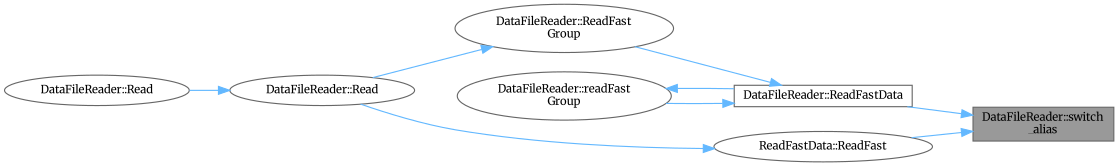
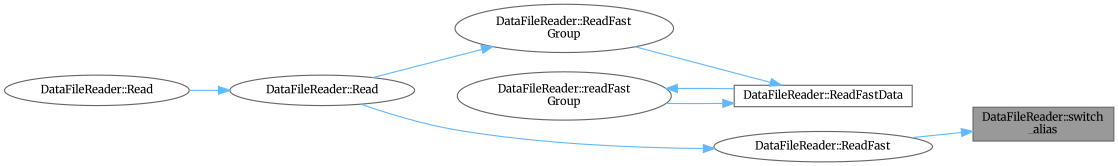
(934, 110) -> none
(823, 147) -> (823, 147)
